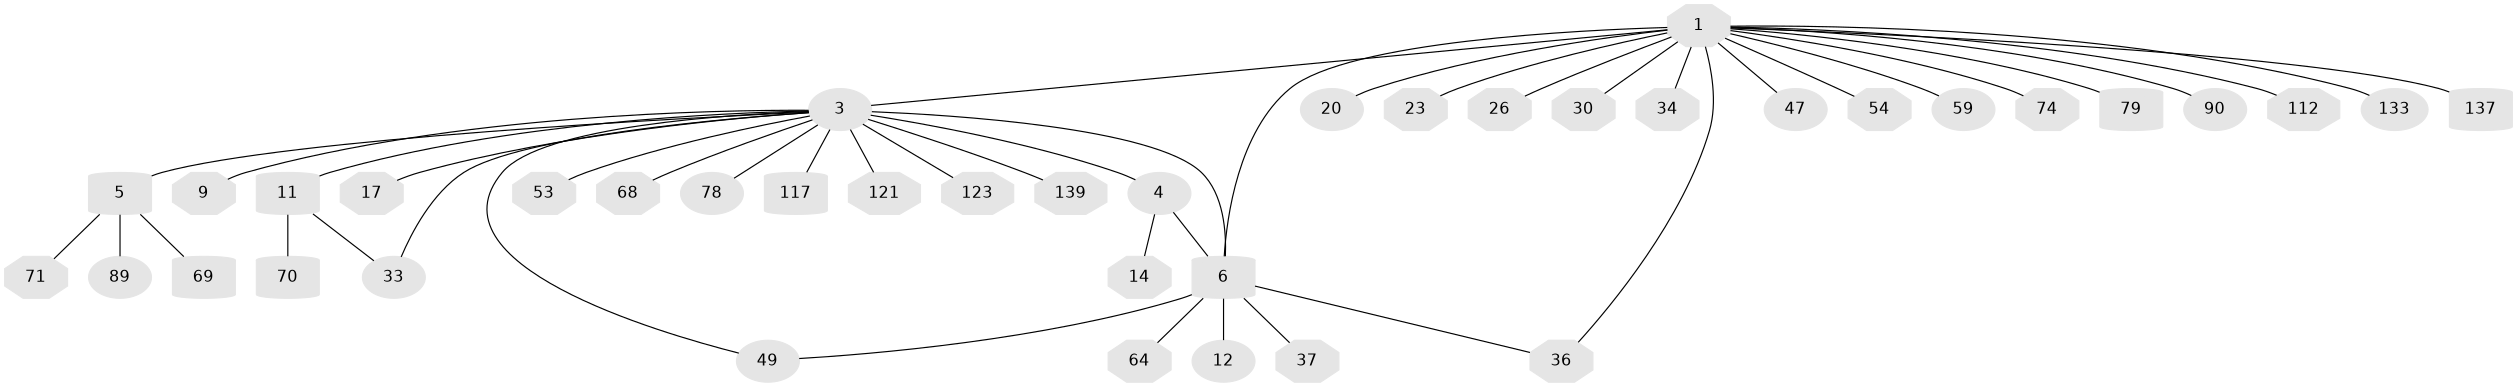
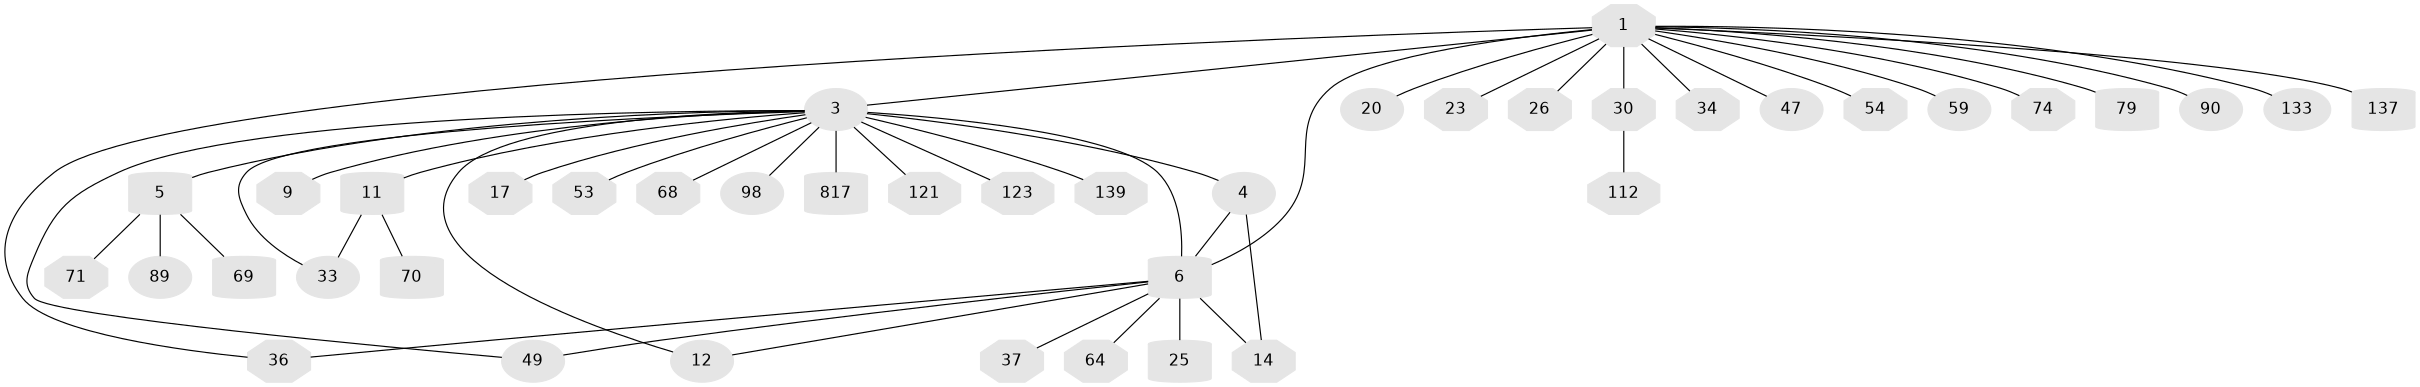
(2074, 53) -> (1624, 152)
none -> (459, 172)
(712, 193) -> (752, 193)
(796, 193) -> (836, 193)
none -> (1223, 320)
none -> (1180, 361)
